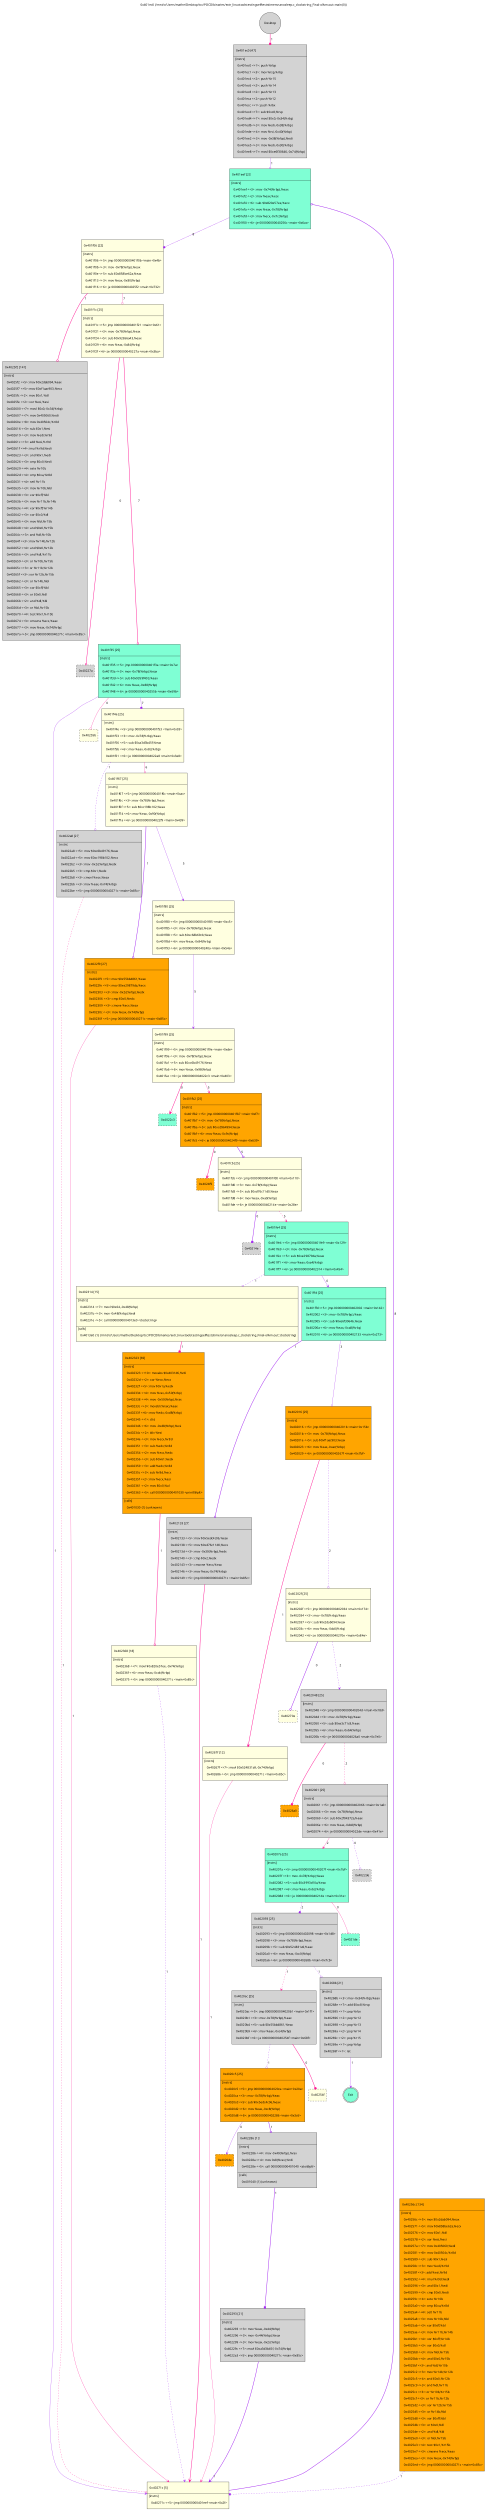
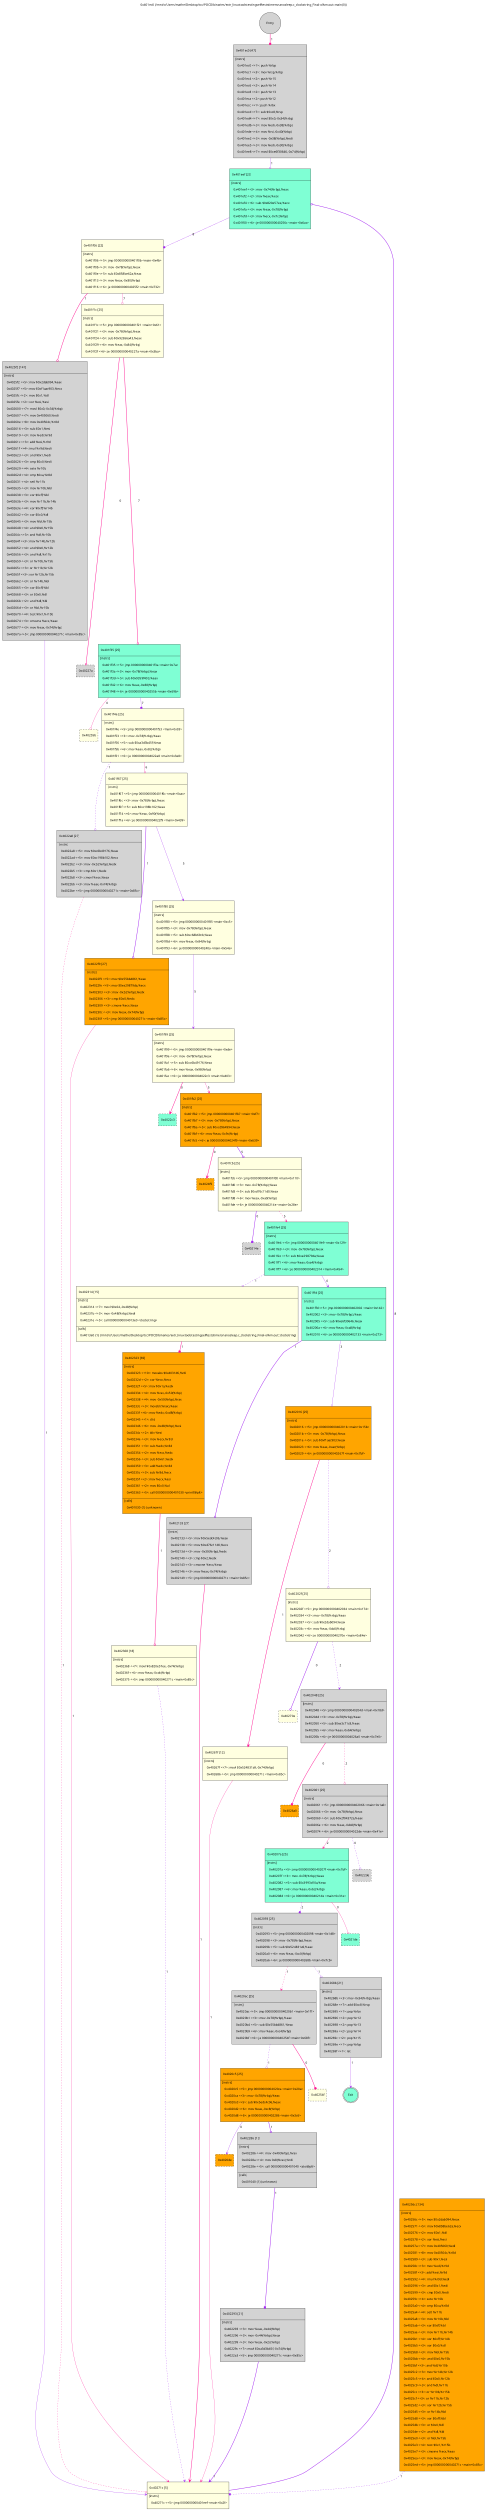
(270, 23) -> (270, 23)
(54, 1618) -> (45, 1607)
